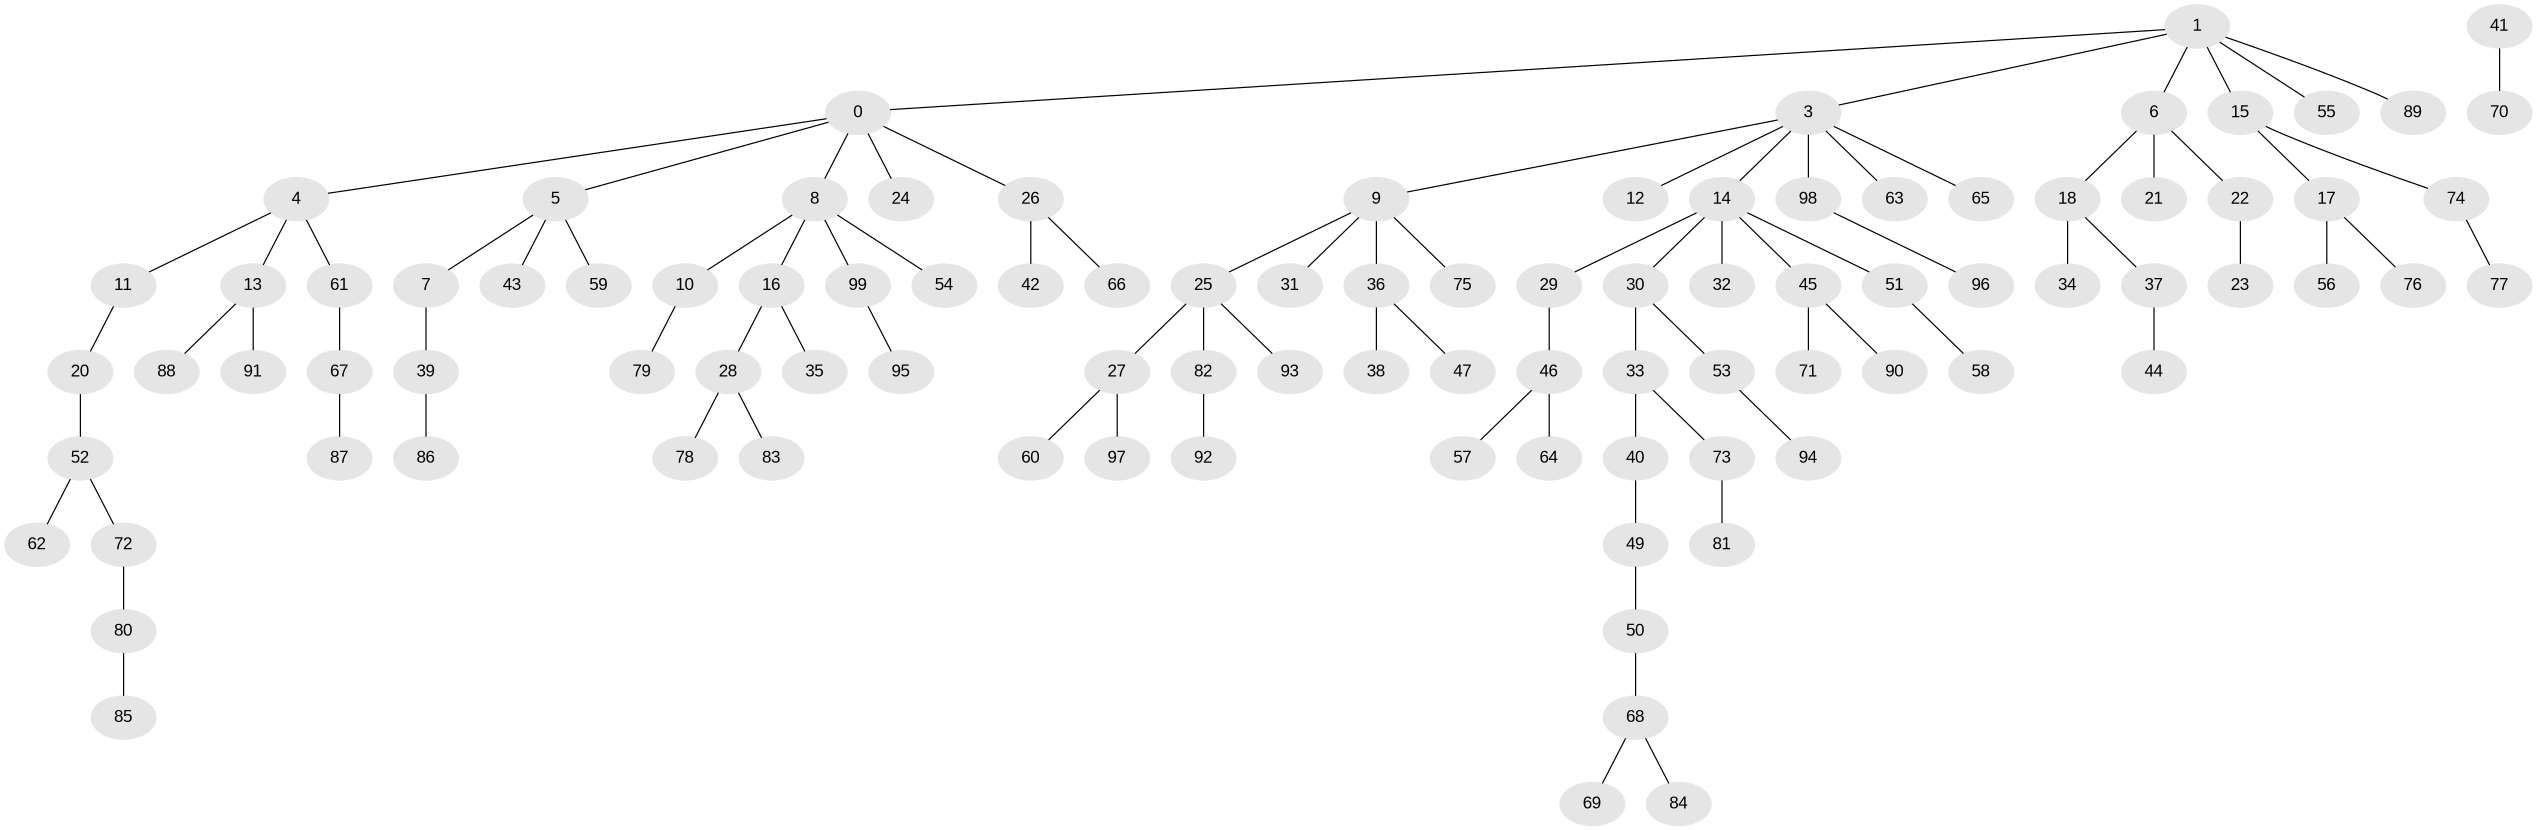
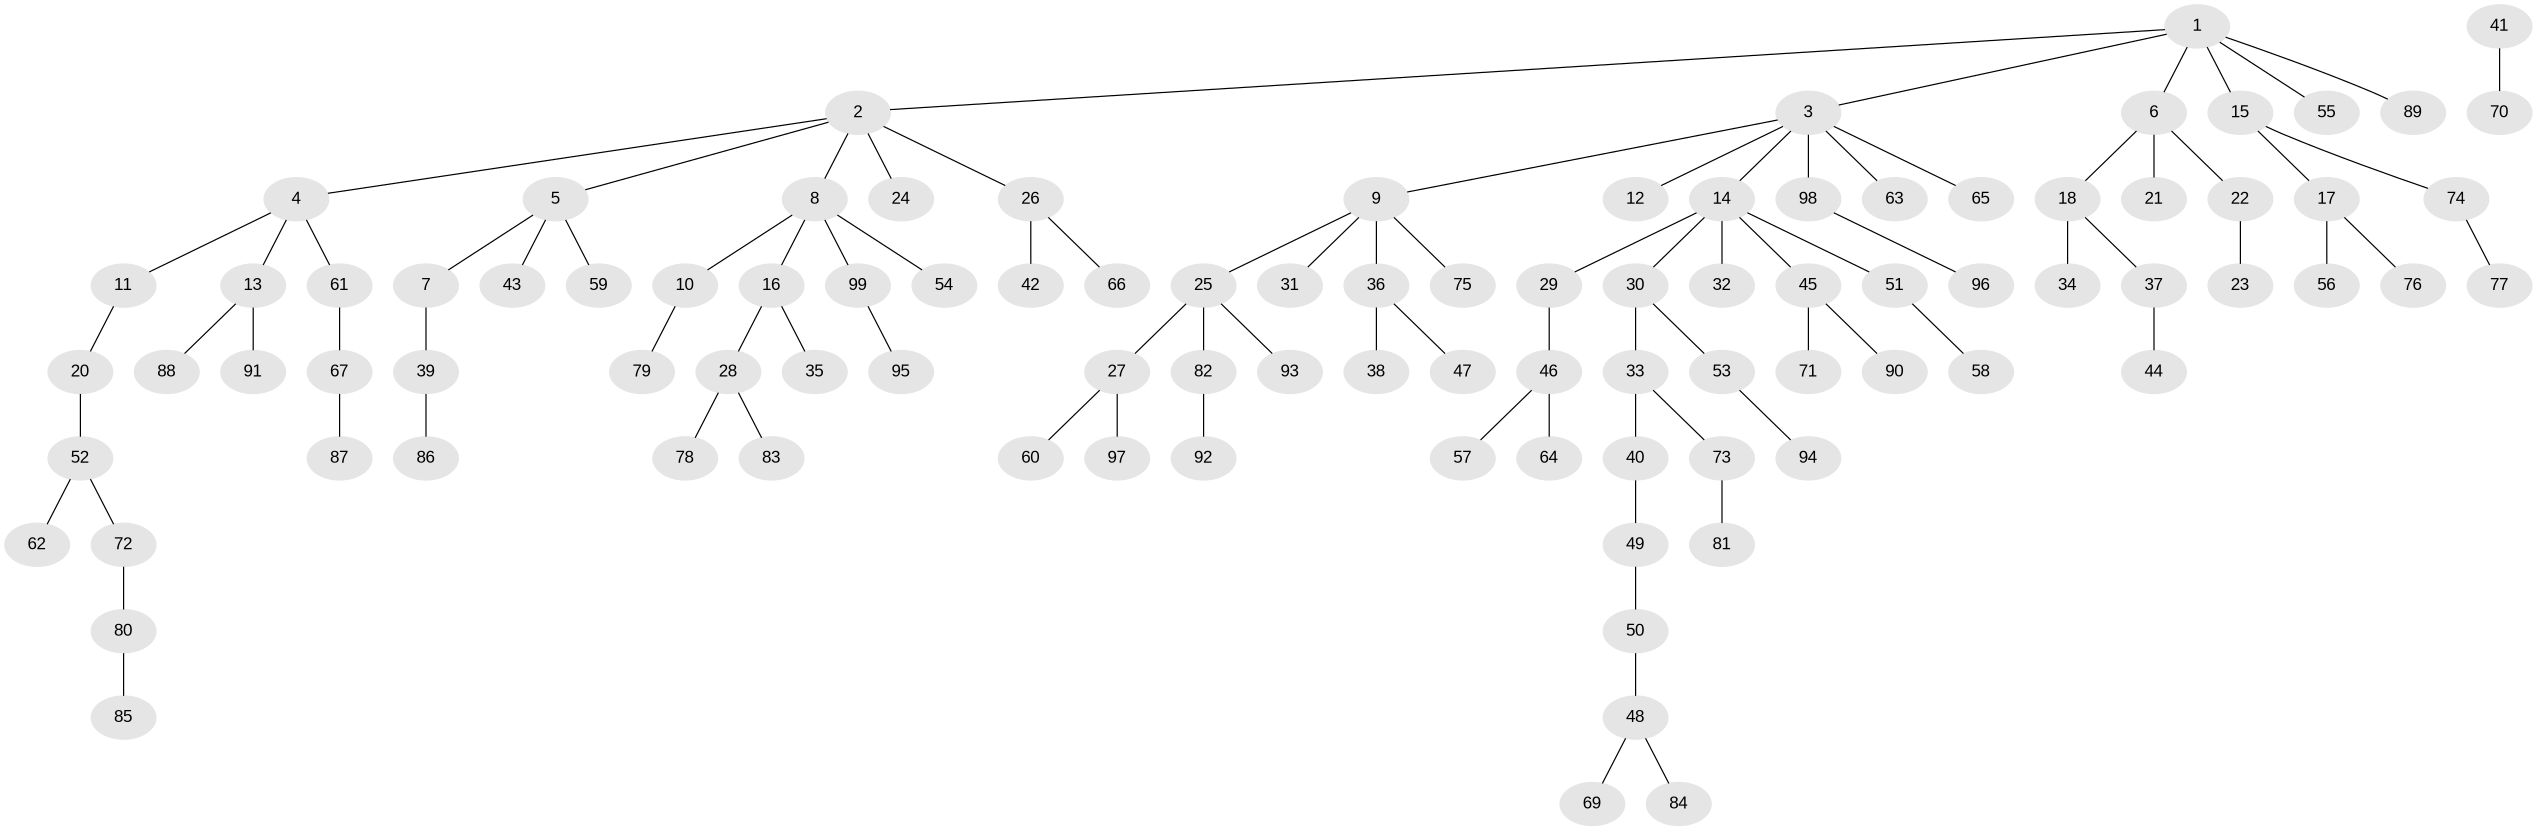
(858, 113) -> (858, 113)
(1636, 718) -> (1636, 718)
